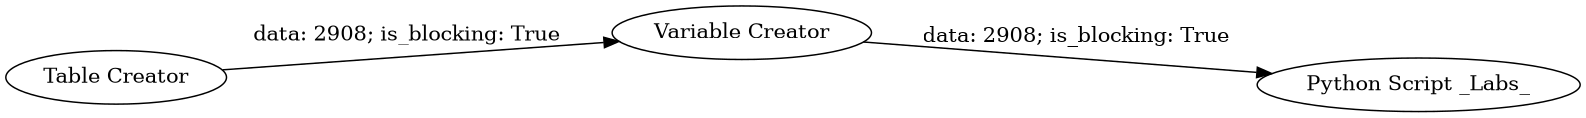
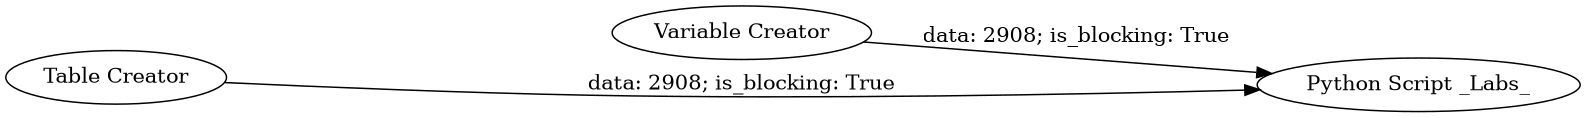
(413, 56) -> (735, 97)
